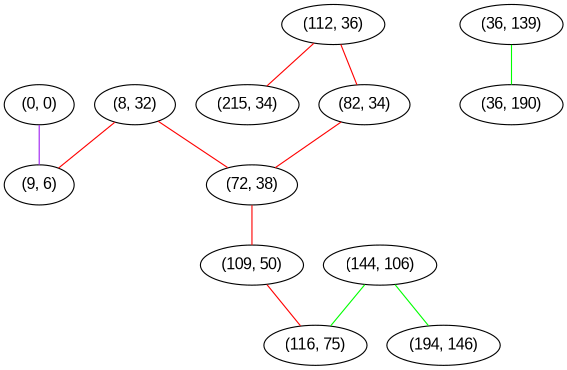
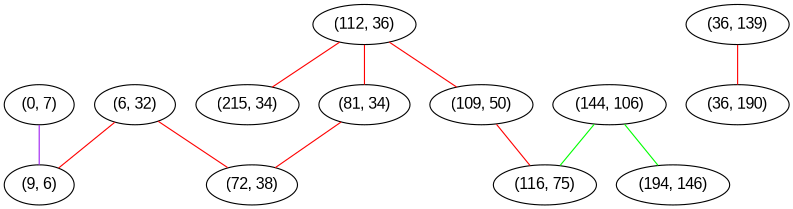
(511, 65) -> (738, 65)
(39, 105) -> (39, 105)
(135, 105) -> (135, 105)
(364, 105) -> (364, 105)
(252, 225) -> (423, 65)
